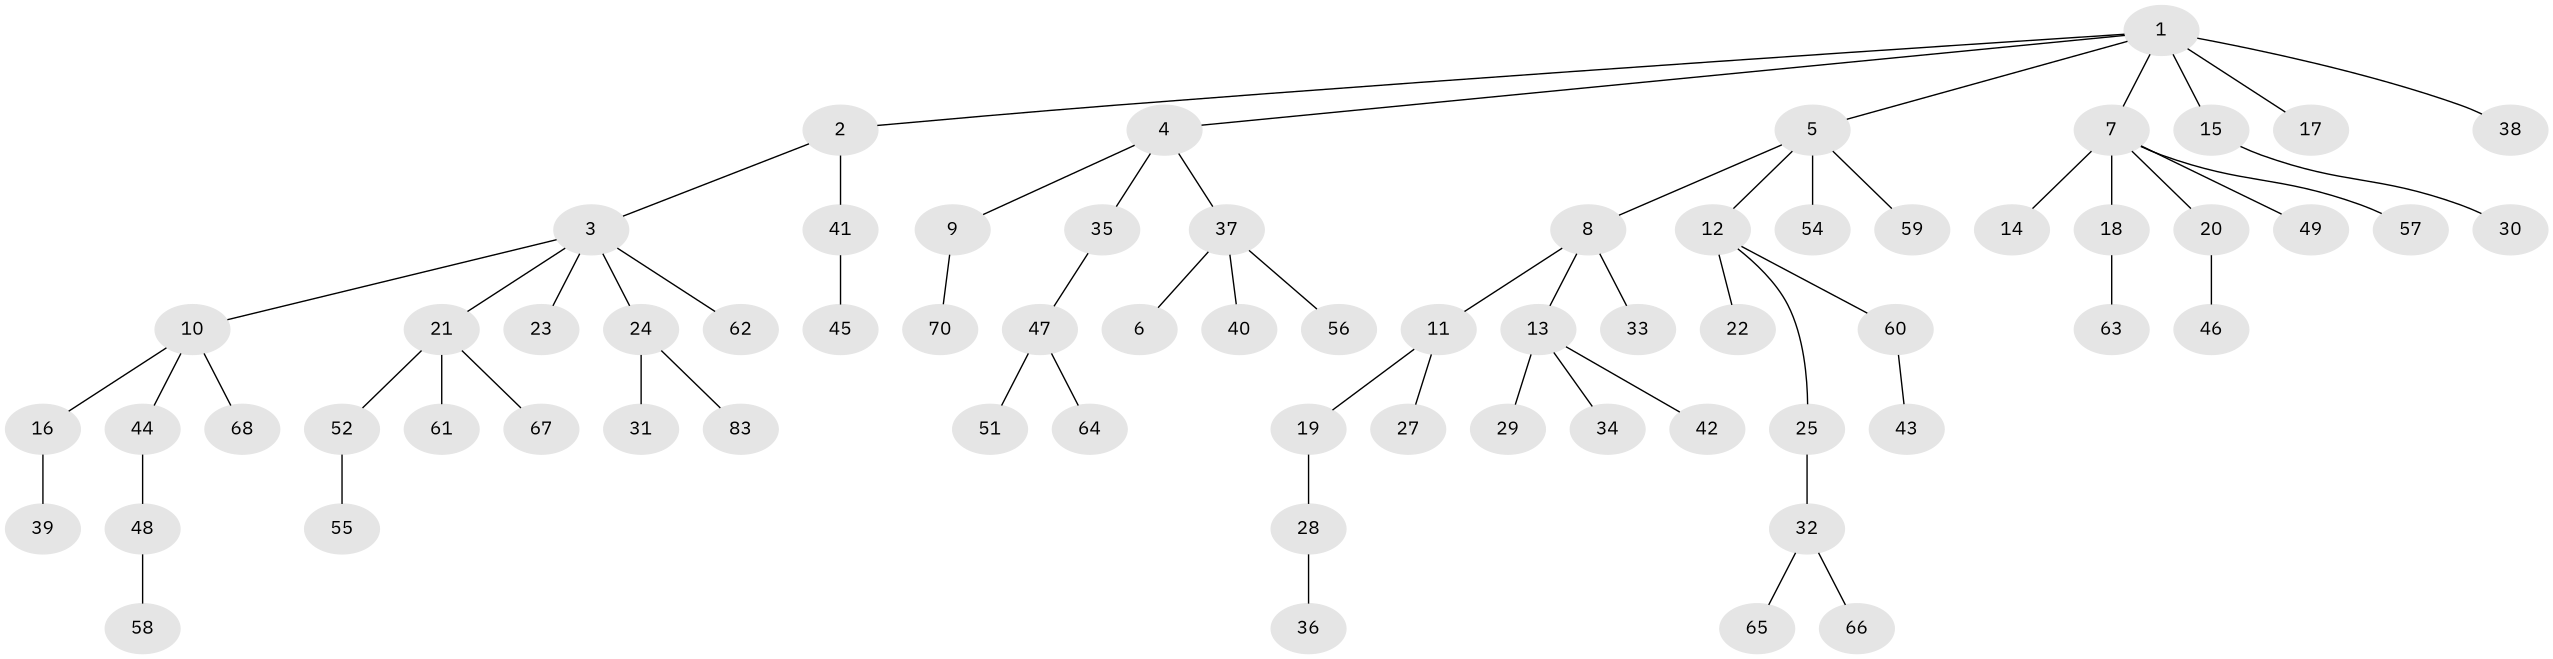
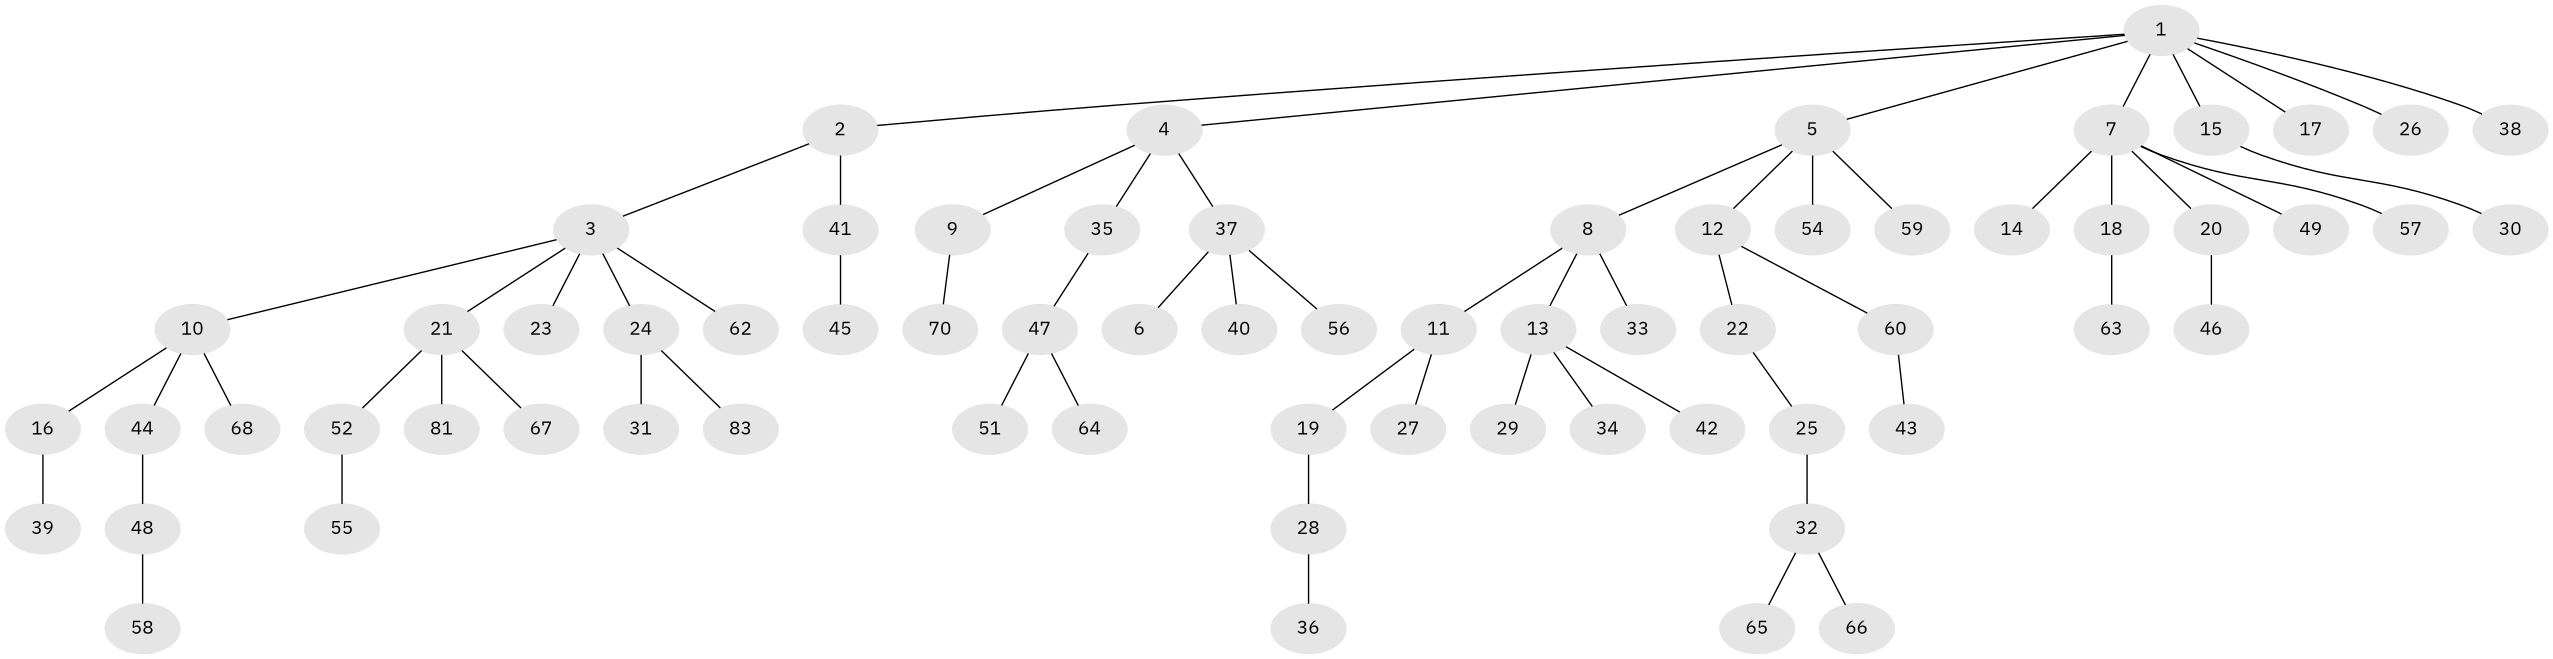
none -> (2411, 130)
(1793, 317) -> (1772, 379)
(442, 429) -> (442, 429)
